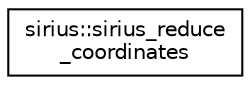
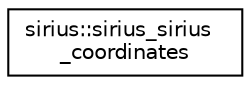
(125, 42) -> (125, 42)
